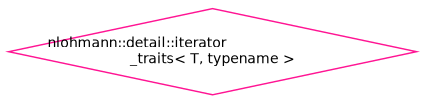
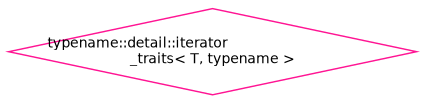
(213, 52) -> (213, 52)
